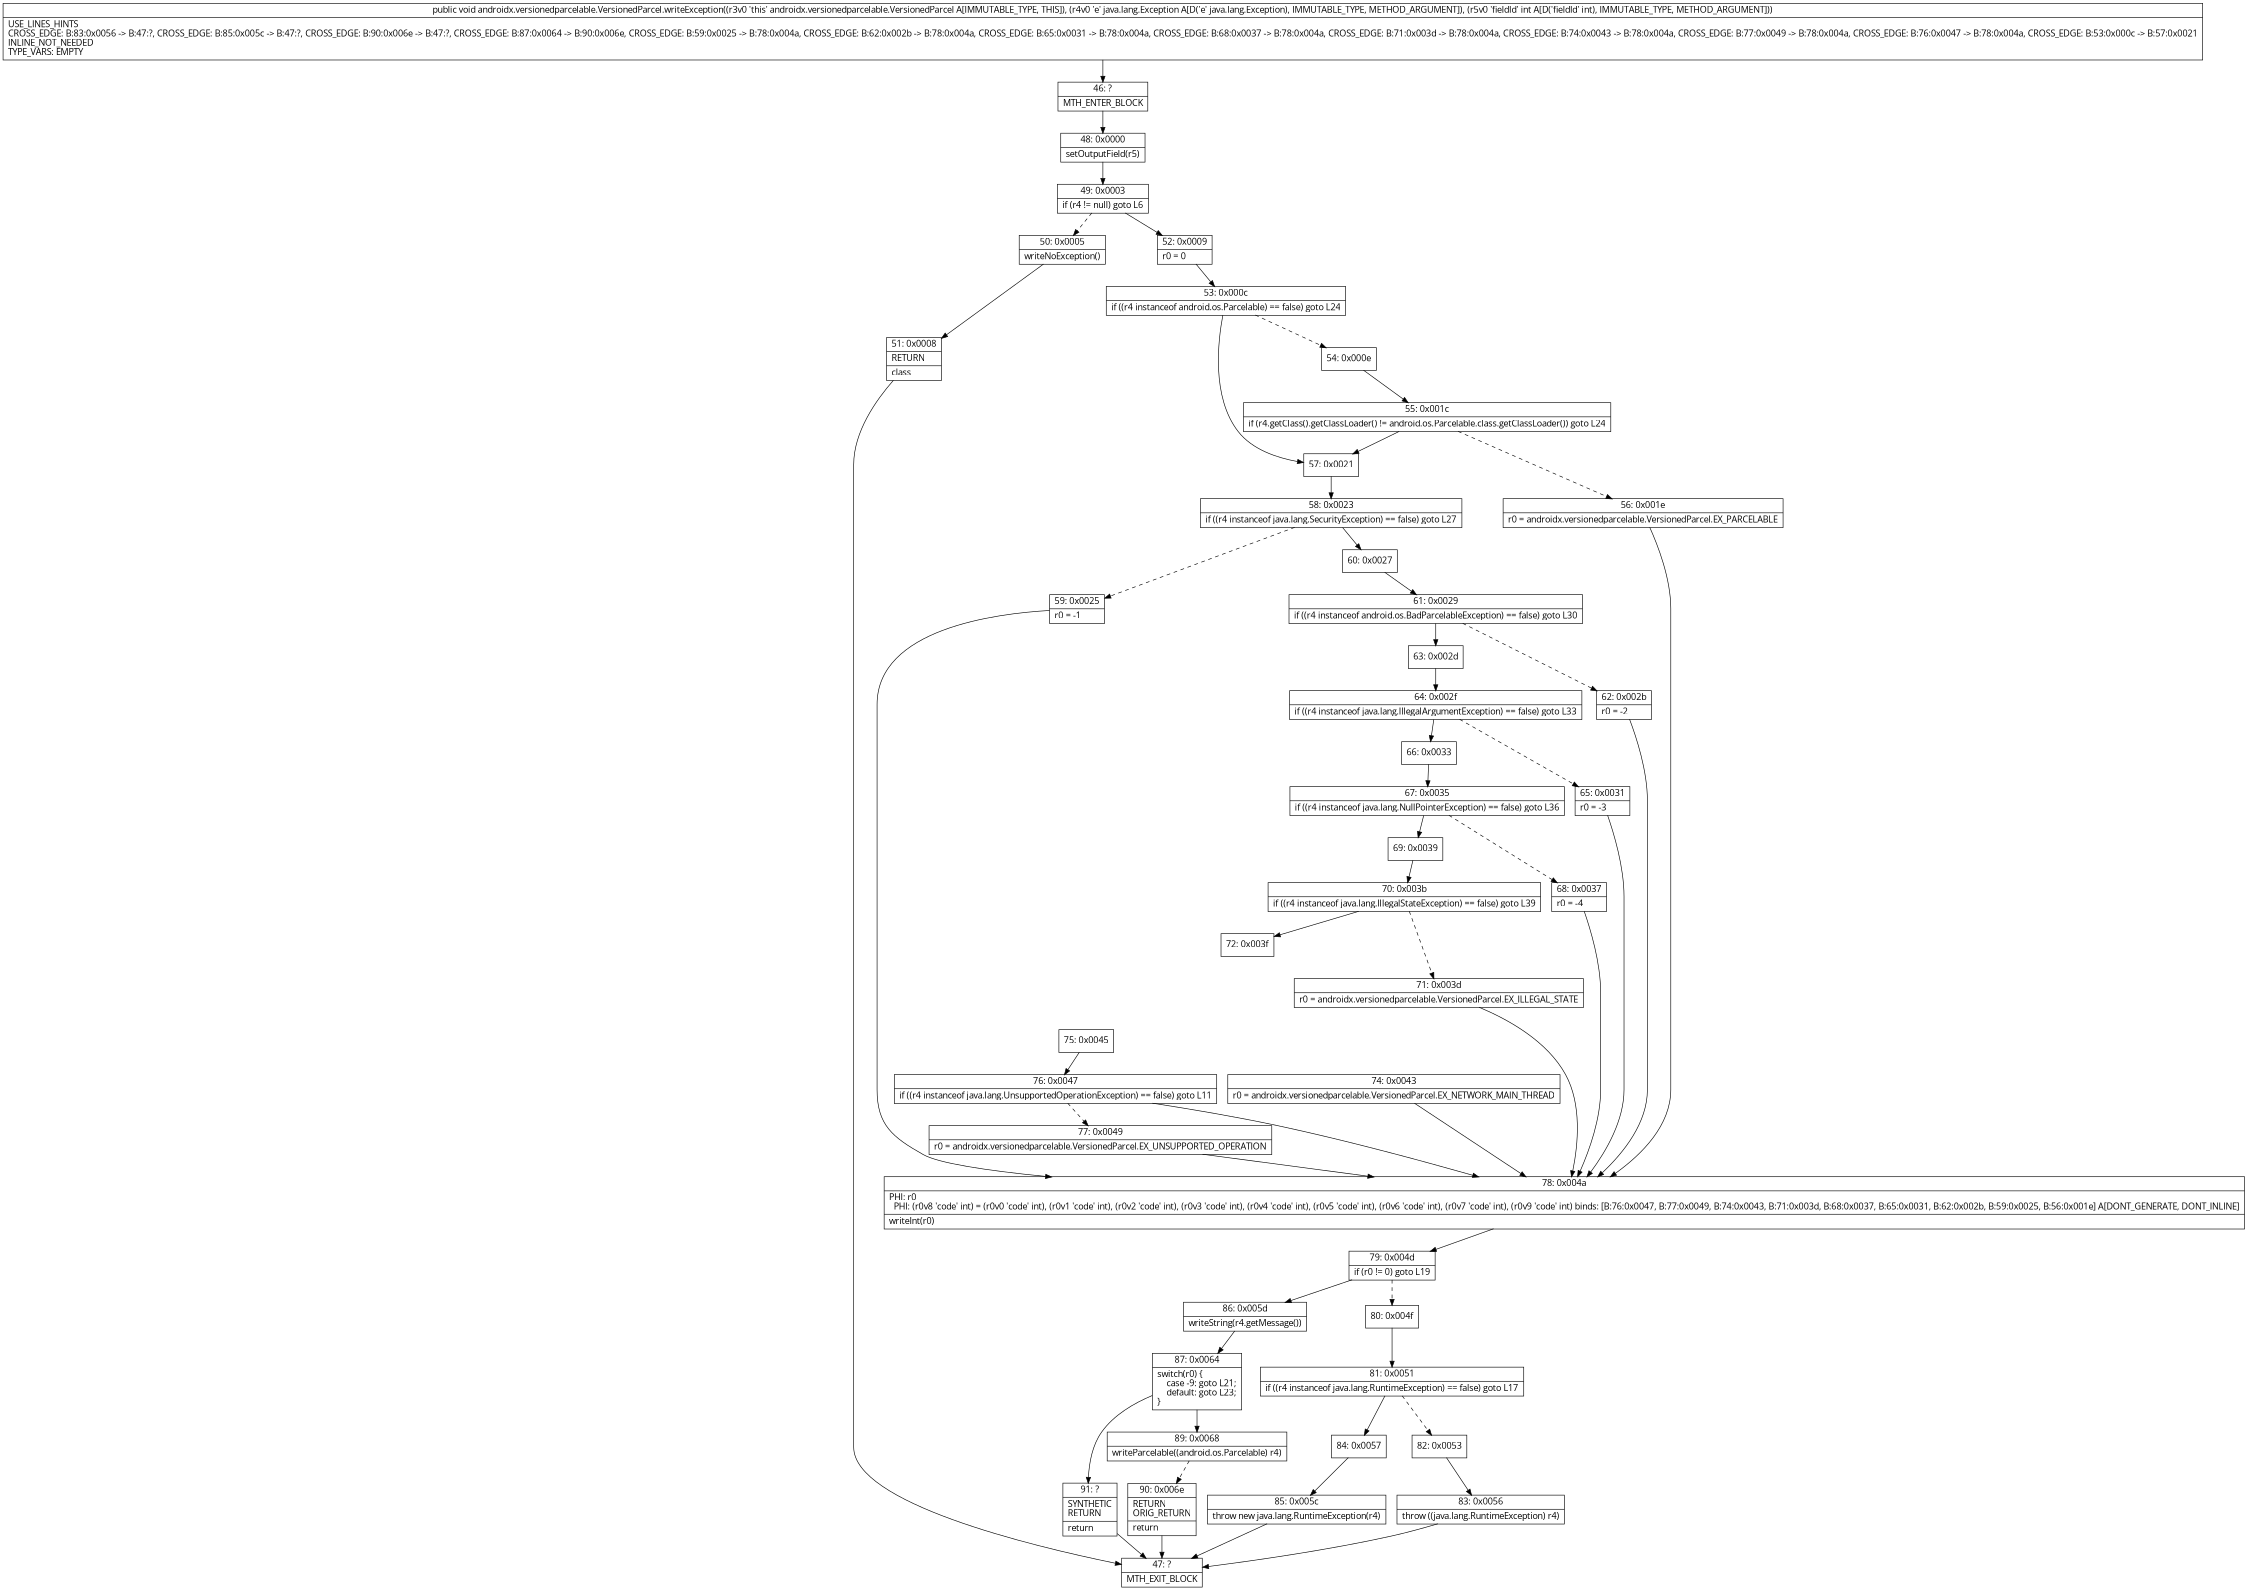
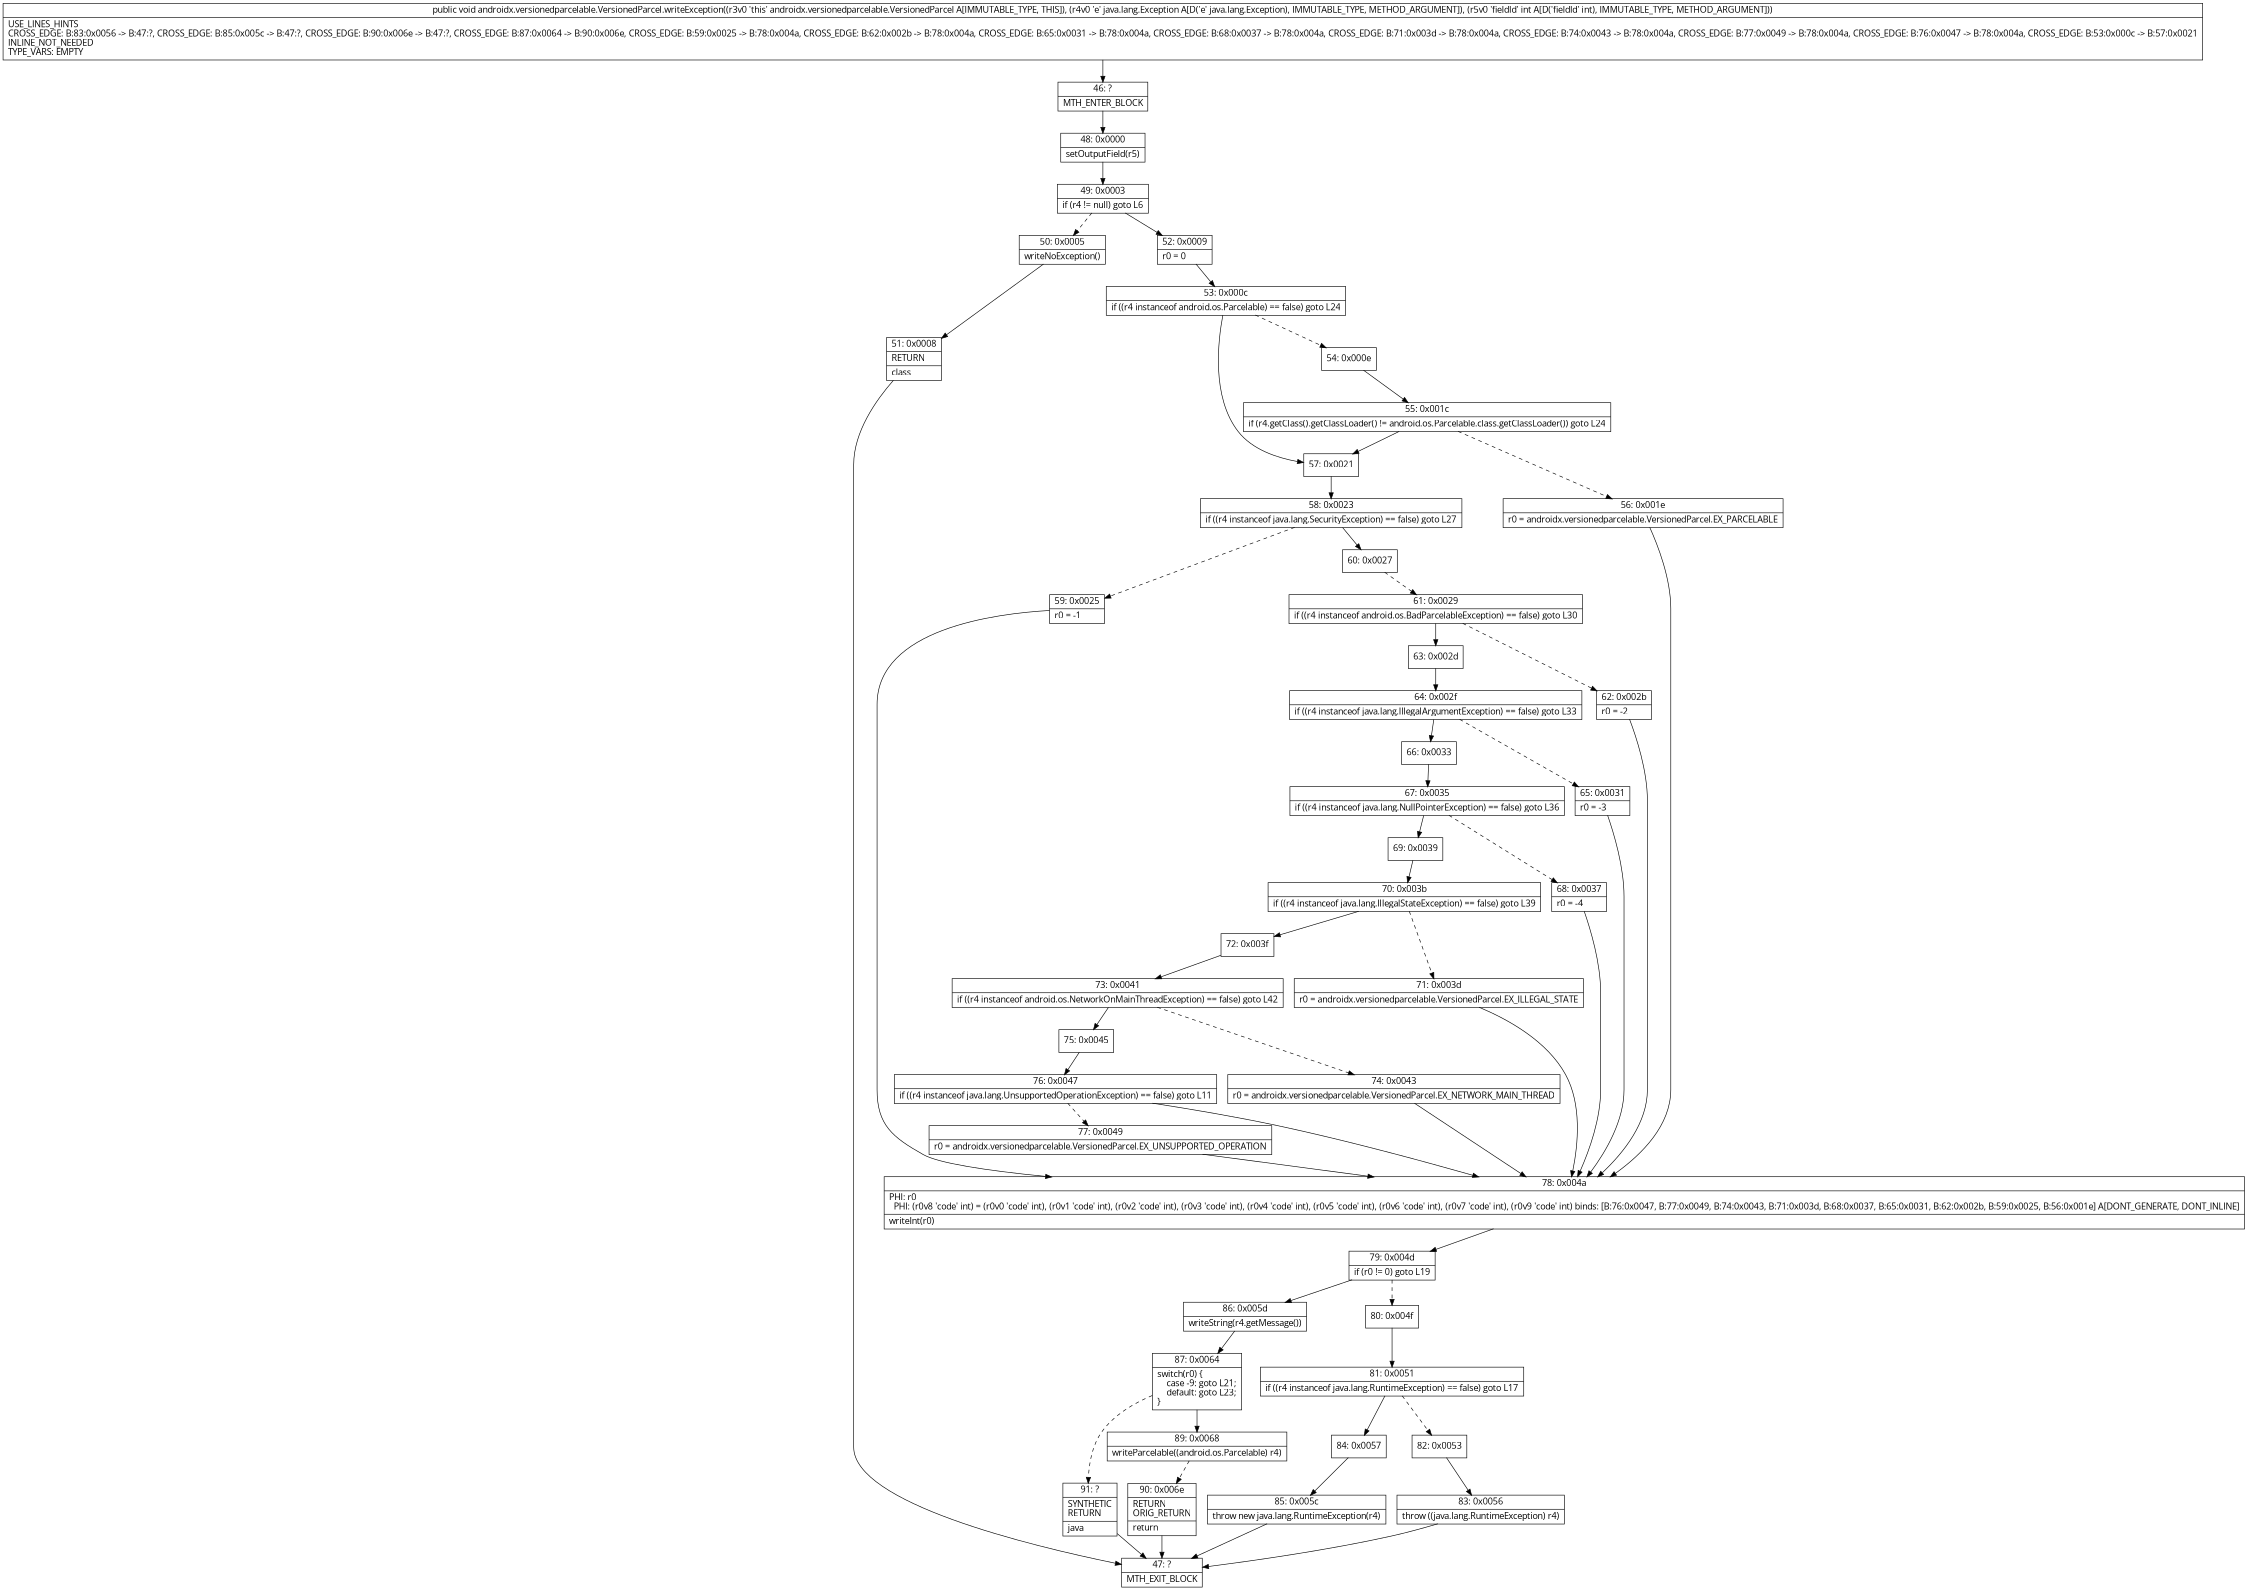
(1398, 582) -> (1398, 582)
none -> (1118, 993)
(1106, 1426) -> (1106, 1426)
(1081, 1528) -> (1076, 1528)
